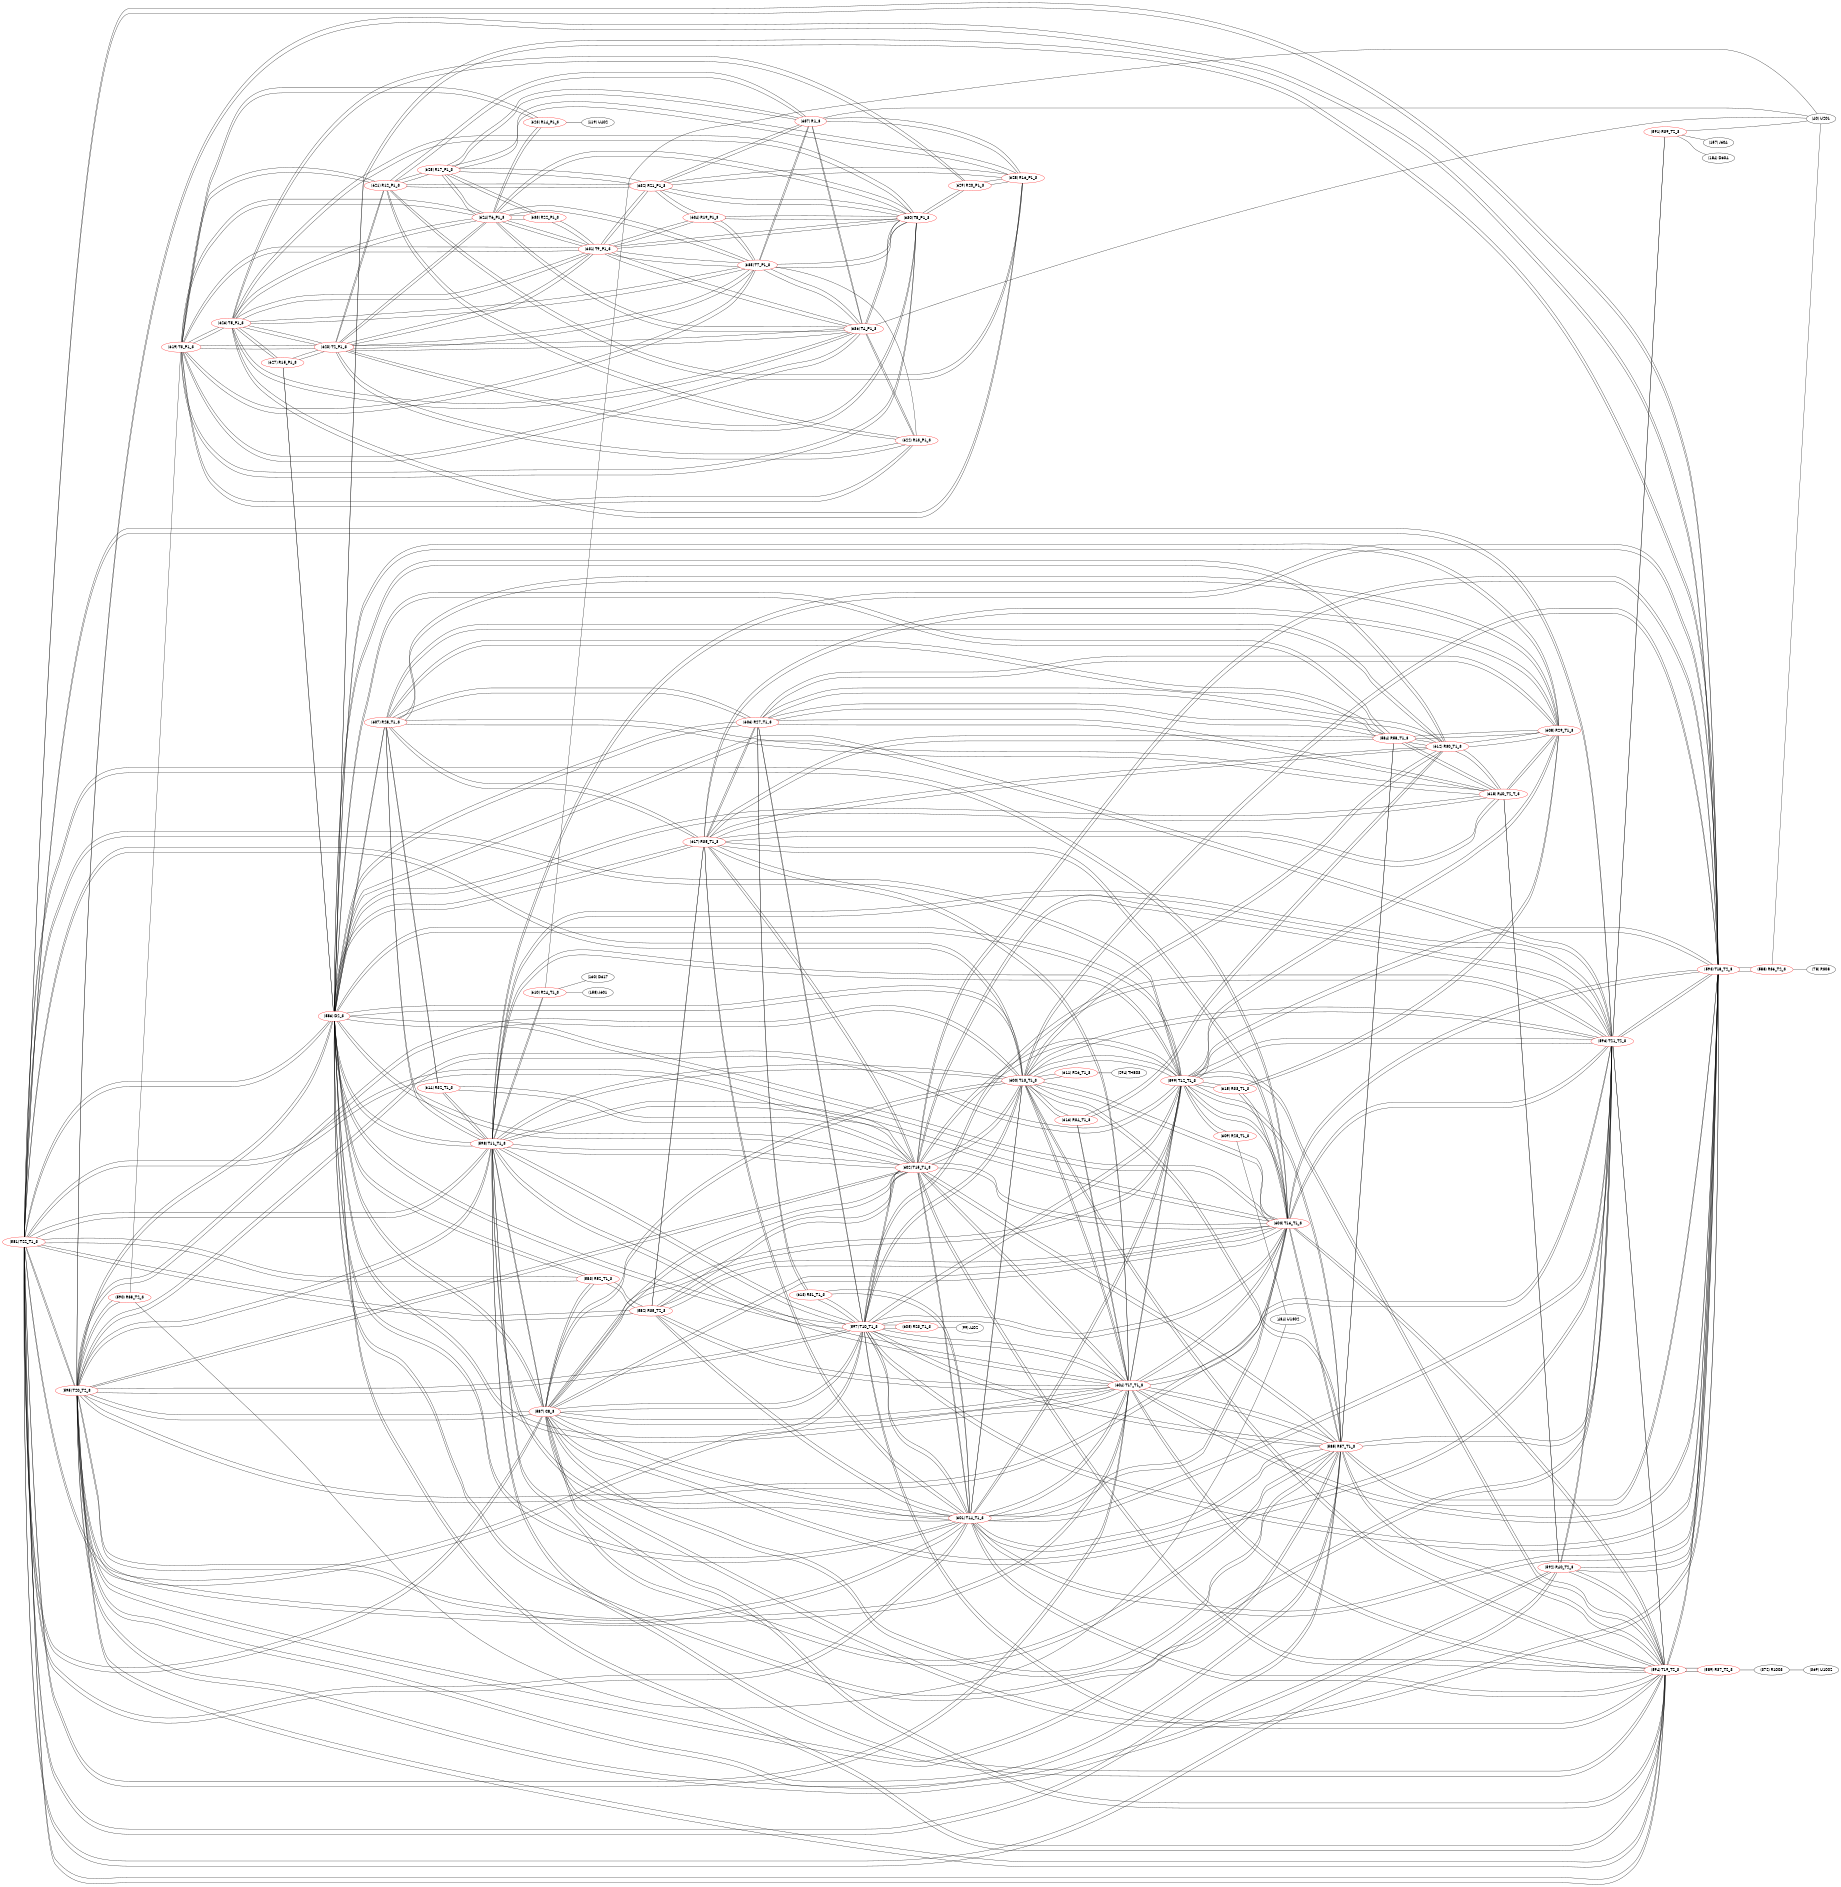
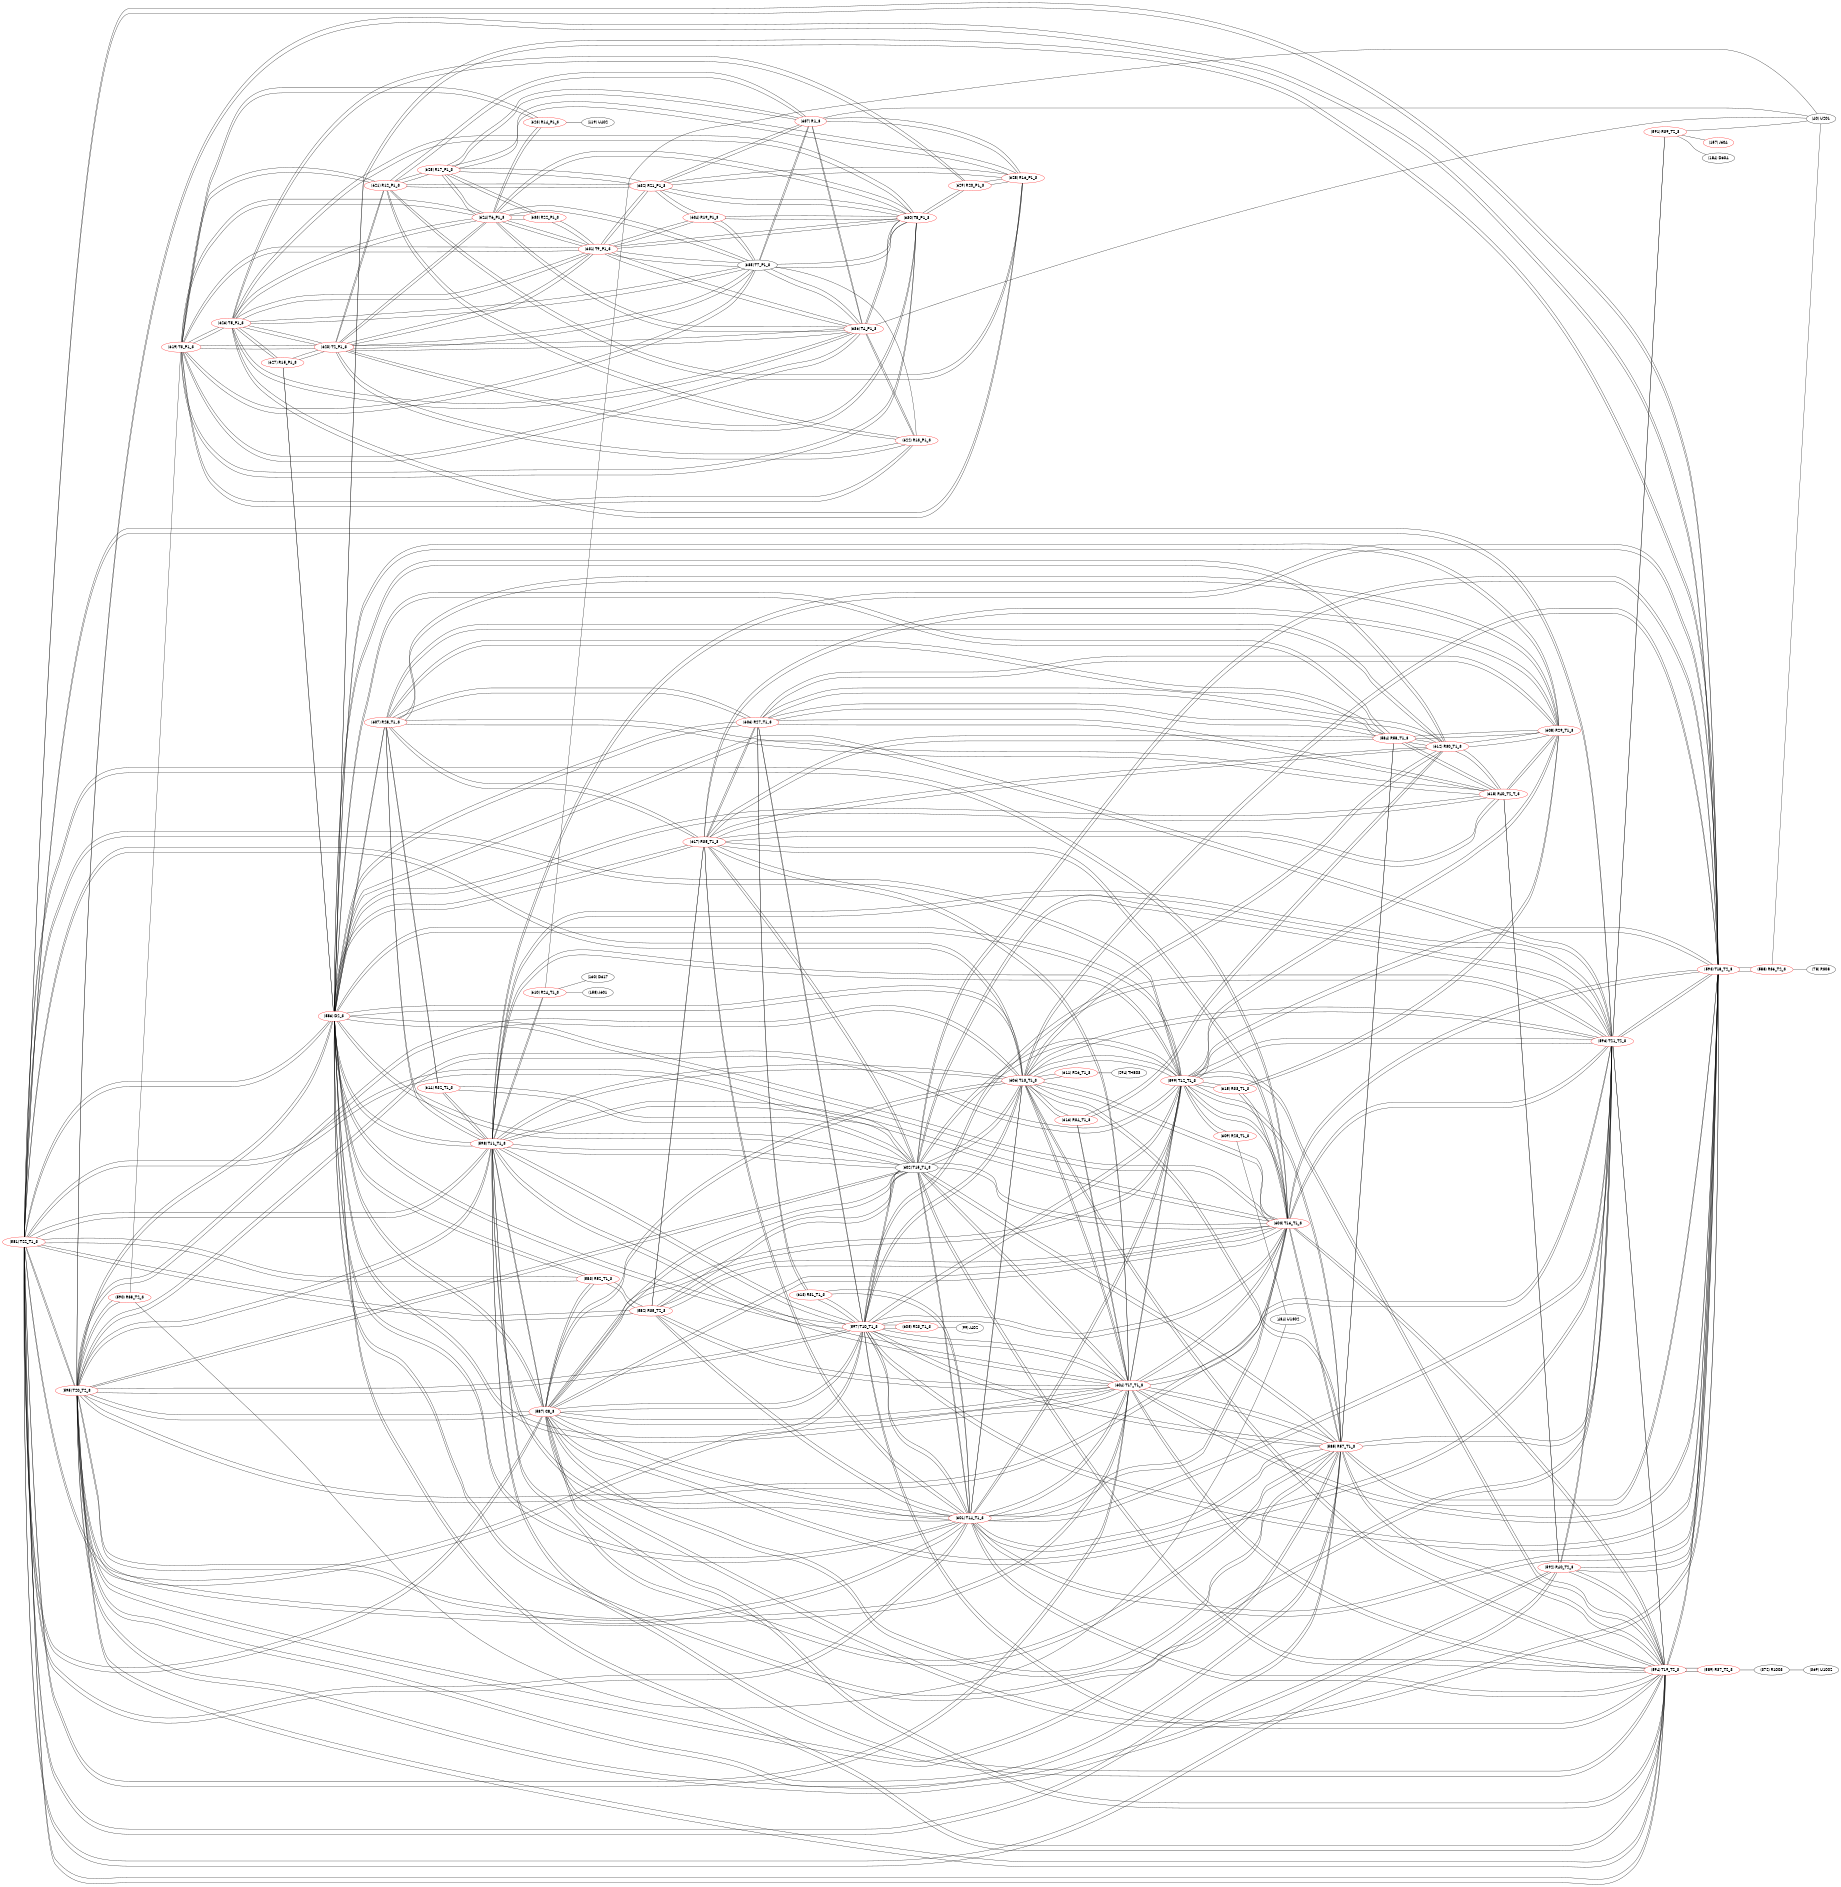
(1718, 143) -> (1718, 143)
(757, 265) -> (757, 265)
(1023, 1081) -> (1023, 1081)
(917, 1168) -> (917, 1168)
